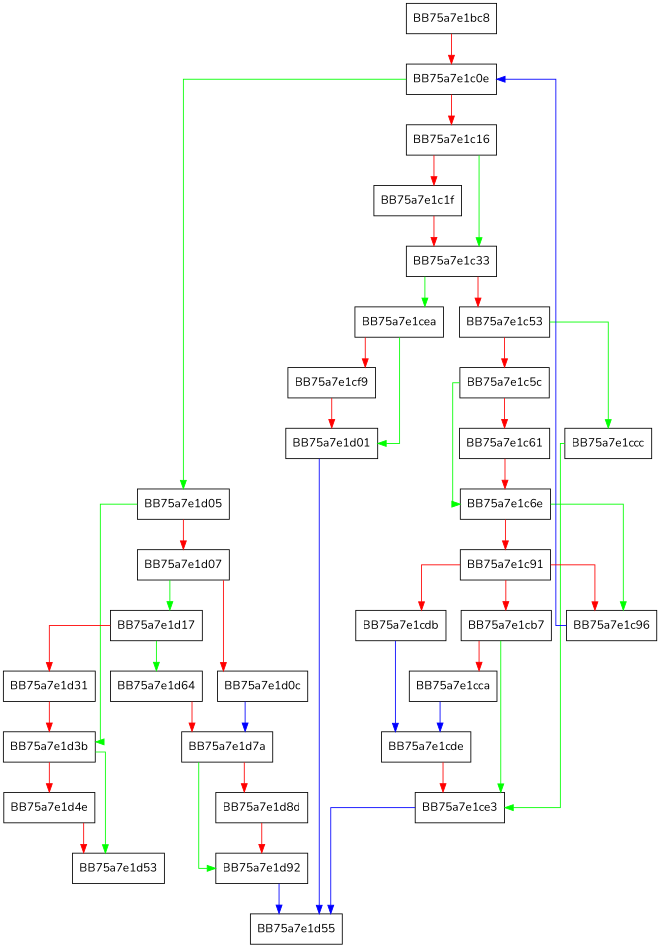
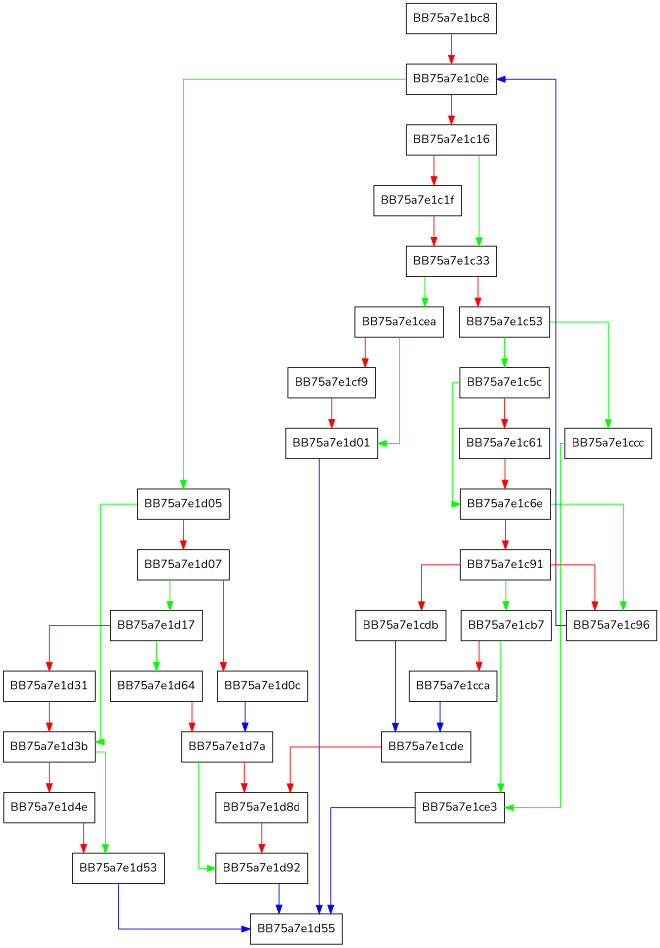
(505, 348) -> (505, 348)
(506, 591) -> (506, 591)
(443, 773) -> (314, 747)
none -> (157, 929)
